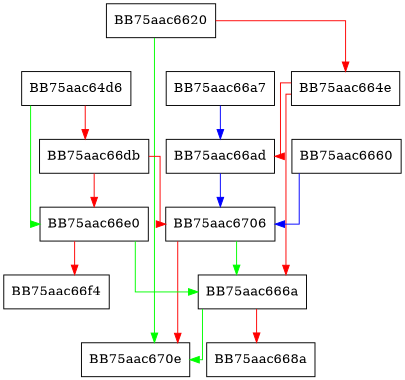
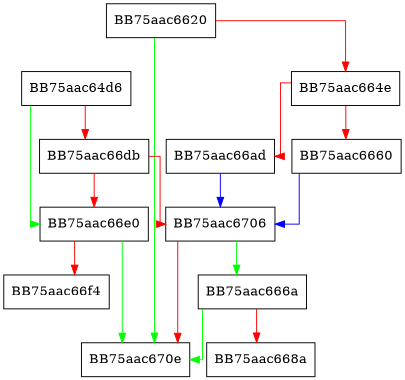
(220, 89) -> none
(286, 177) -> (346, 118)
(137, 292) -> (122, 287)
